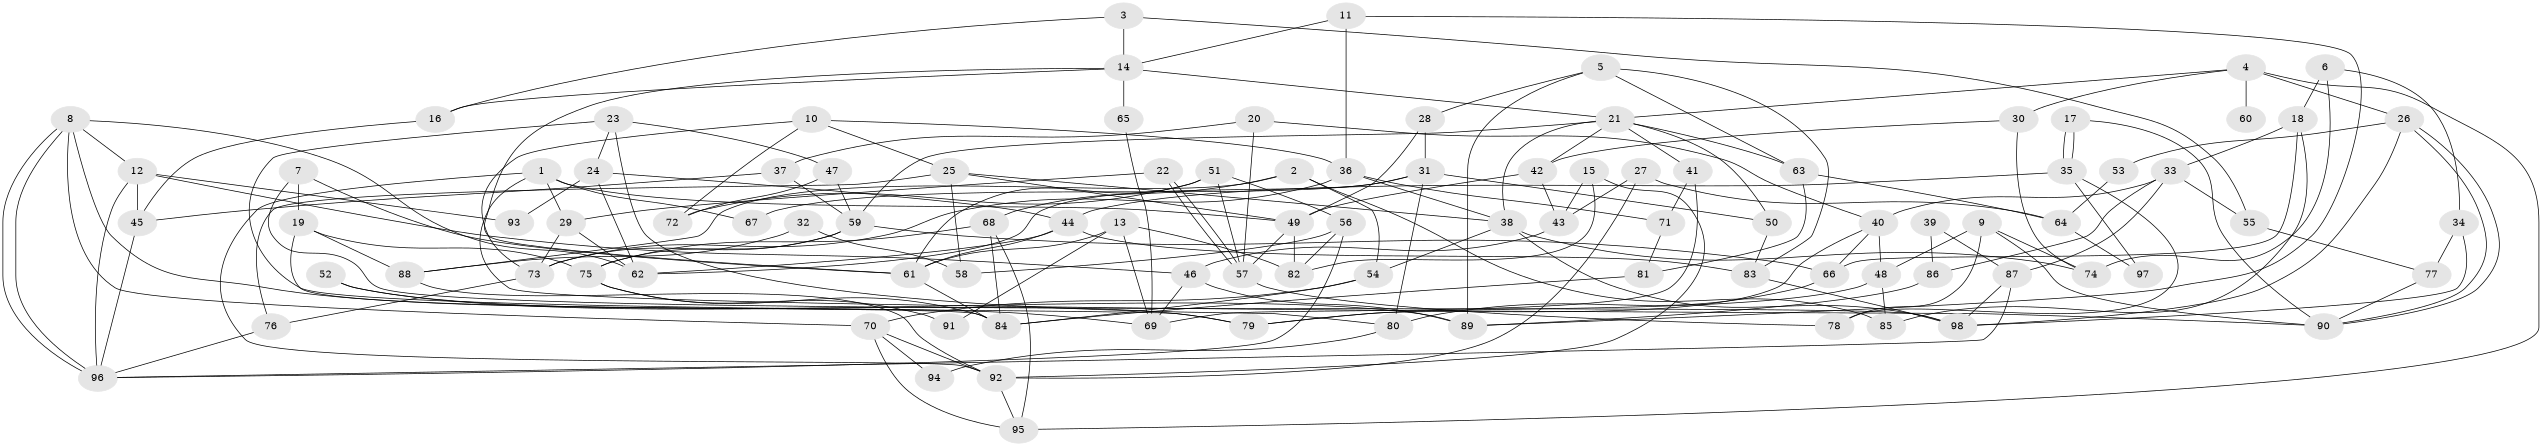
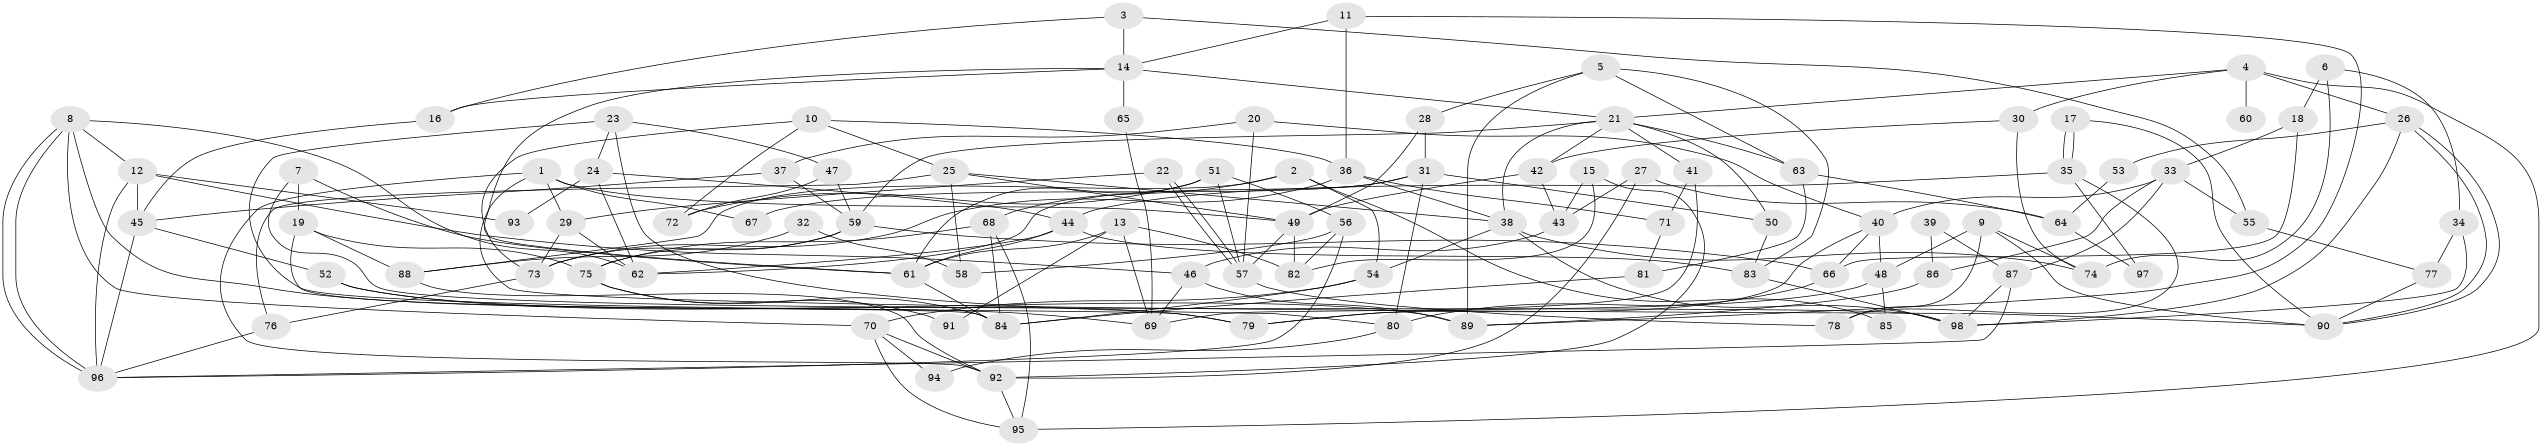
none -> (235, 250)
(2225, 294) -> none
